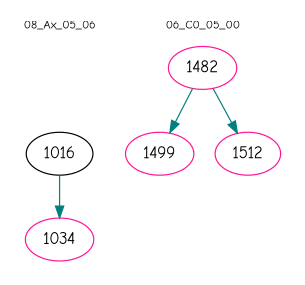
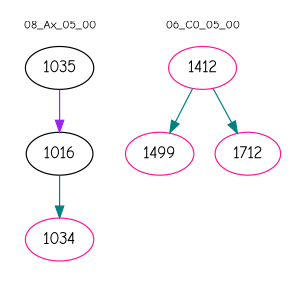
(60, 26) -> (60, 26)
none -> (60, 68)
(203, 68) -> (203, 68)
(248, 154) -> (248, 154)
